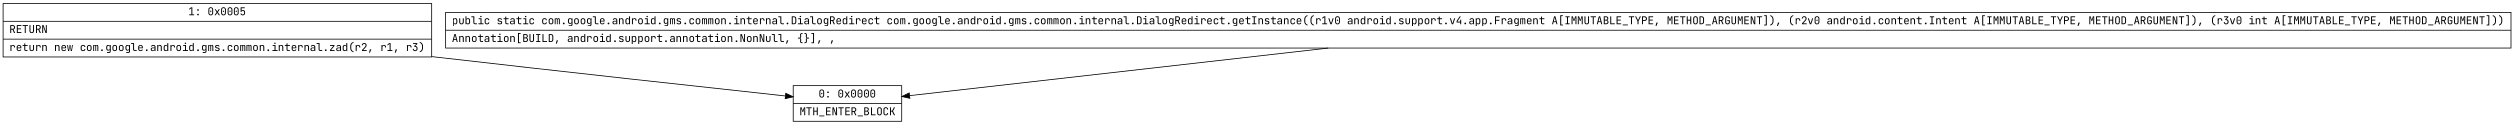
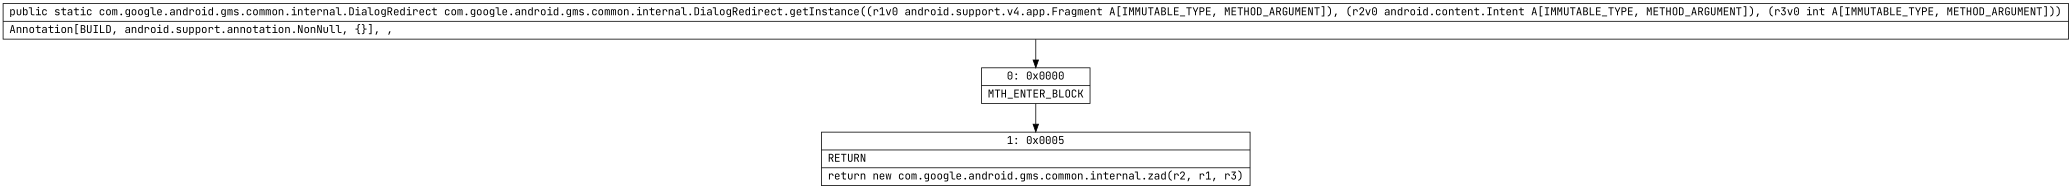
(609, 77) -> (1036, 114)
